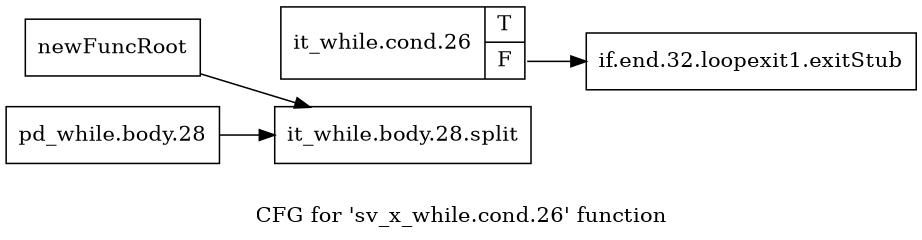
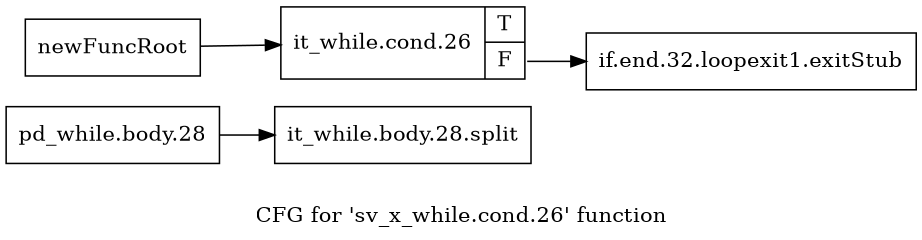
(248, 88) -> (233, 46)
